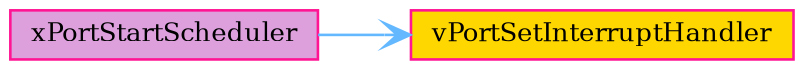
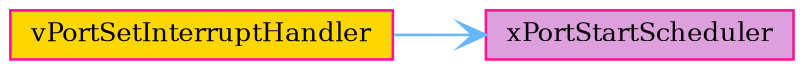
(351, 35) -> (427, 35)
